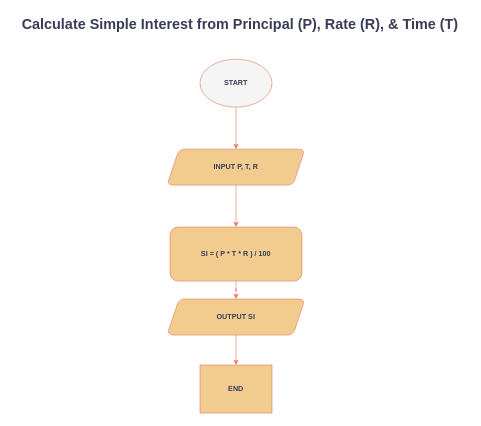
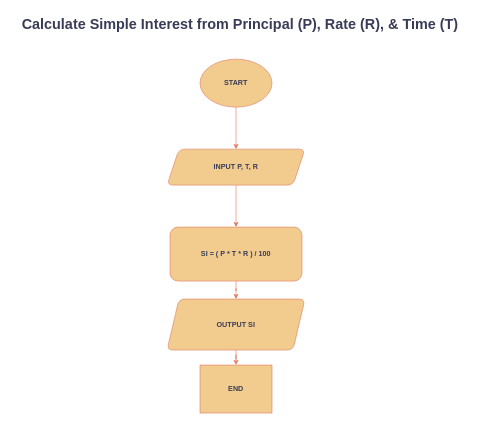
(236, 83) -> (236, 83)
(236, 317) -> (236, 325)
